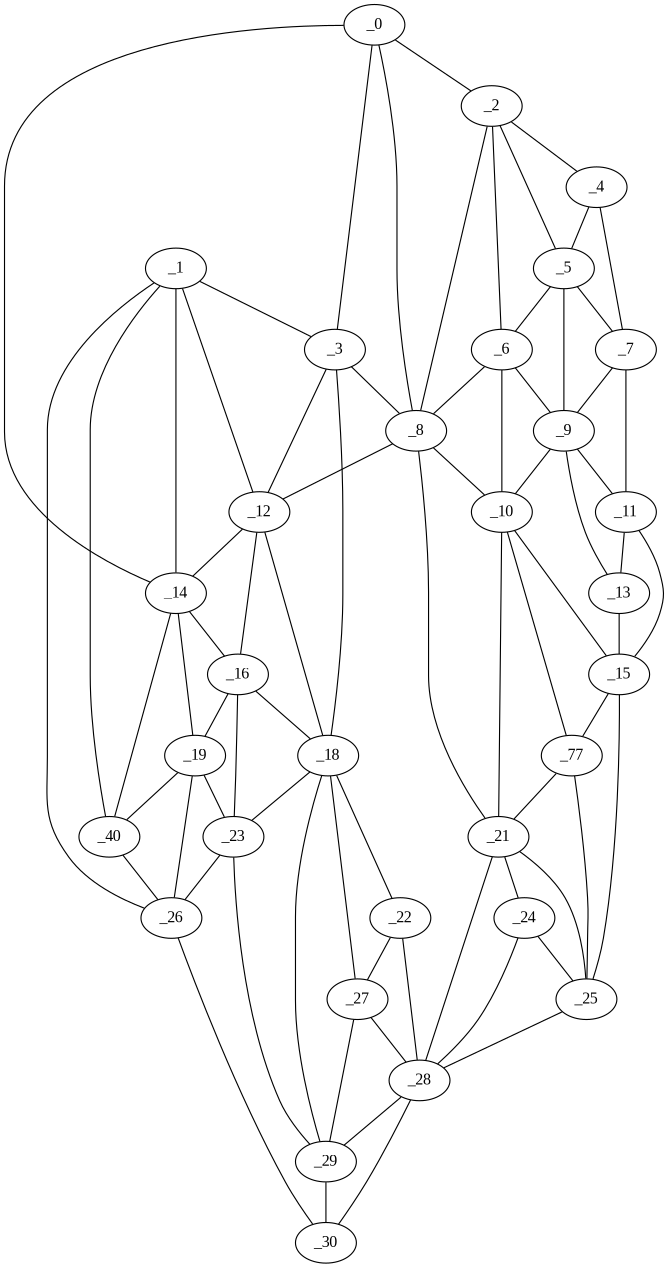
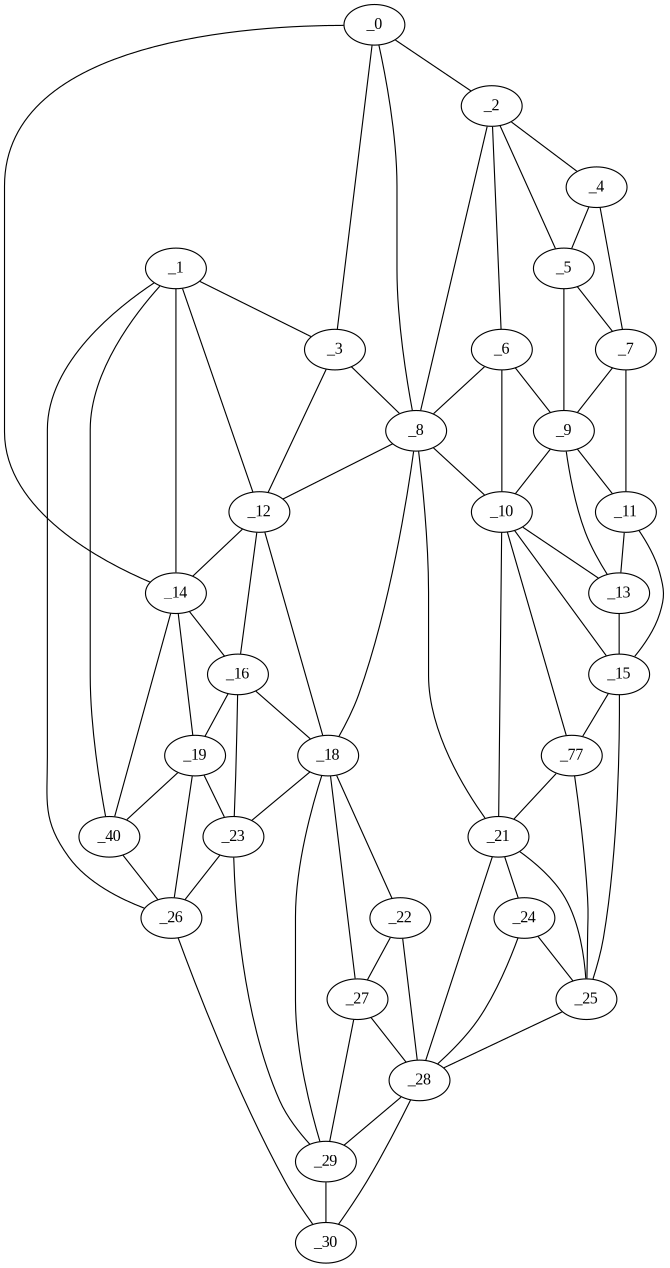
(533, 309) -> none
(343, 553) -> (387, 597)
none -> (561, 553)
